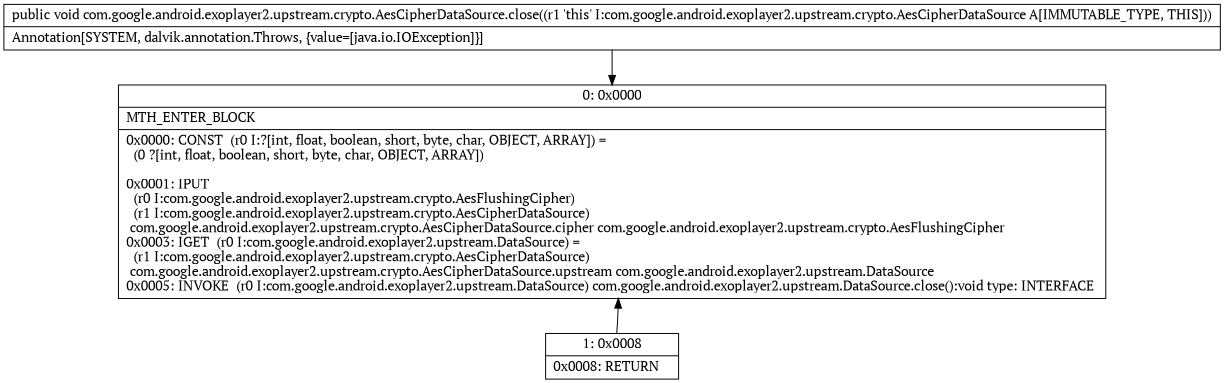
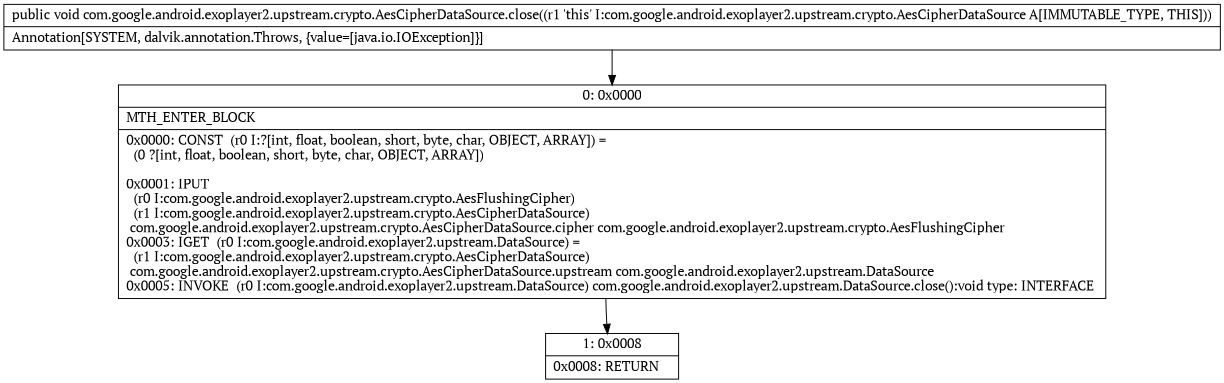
(618, 321) -> (606, 311)
